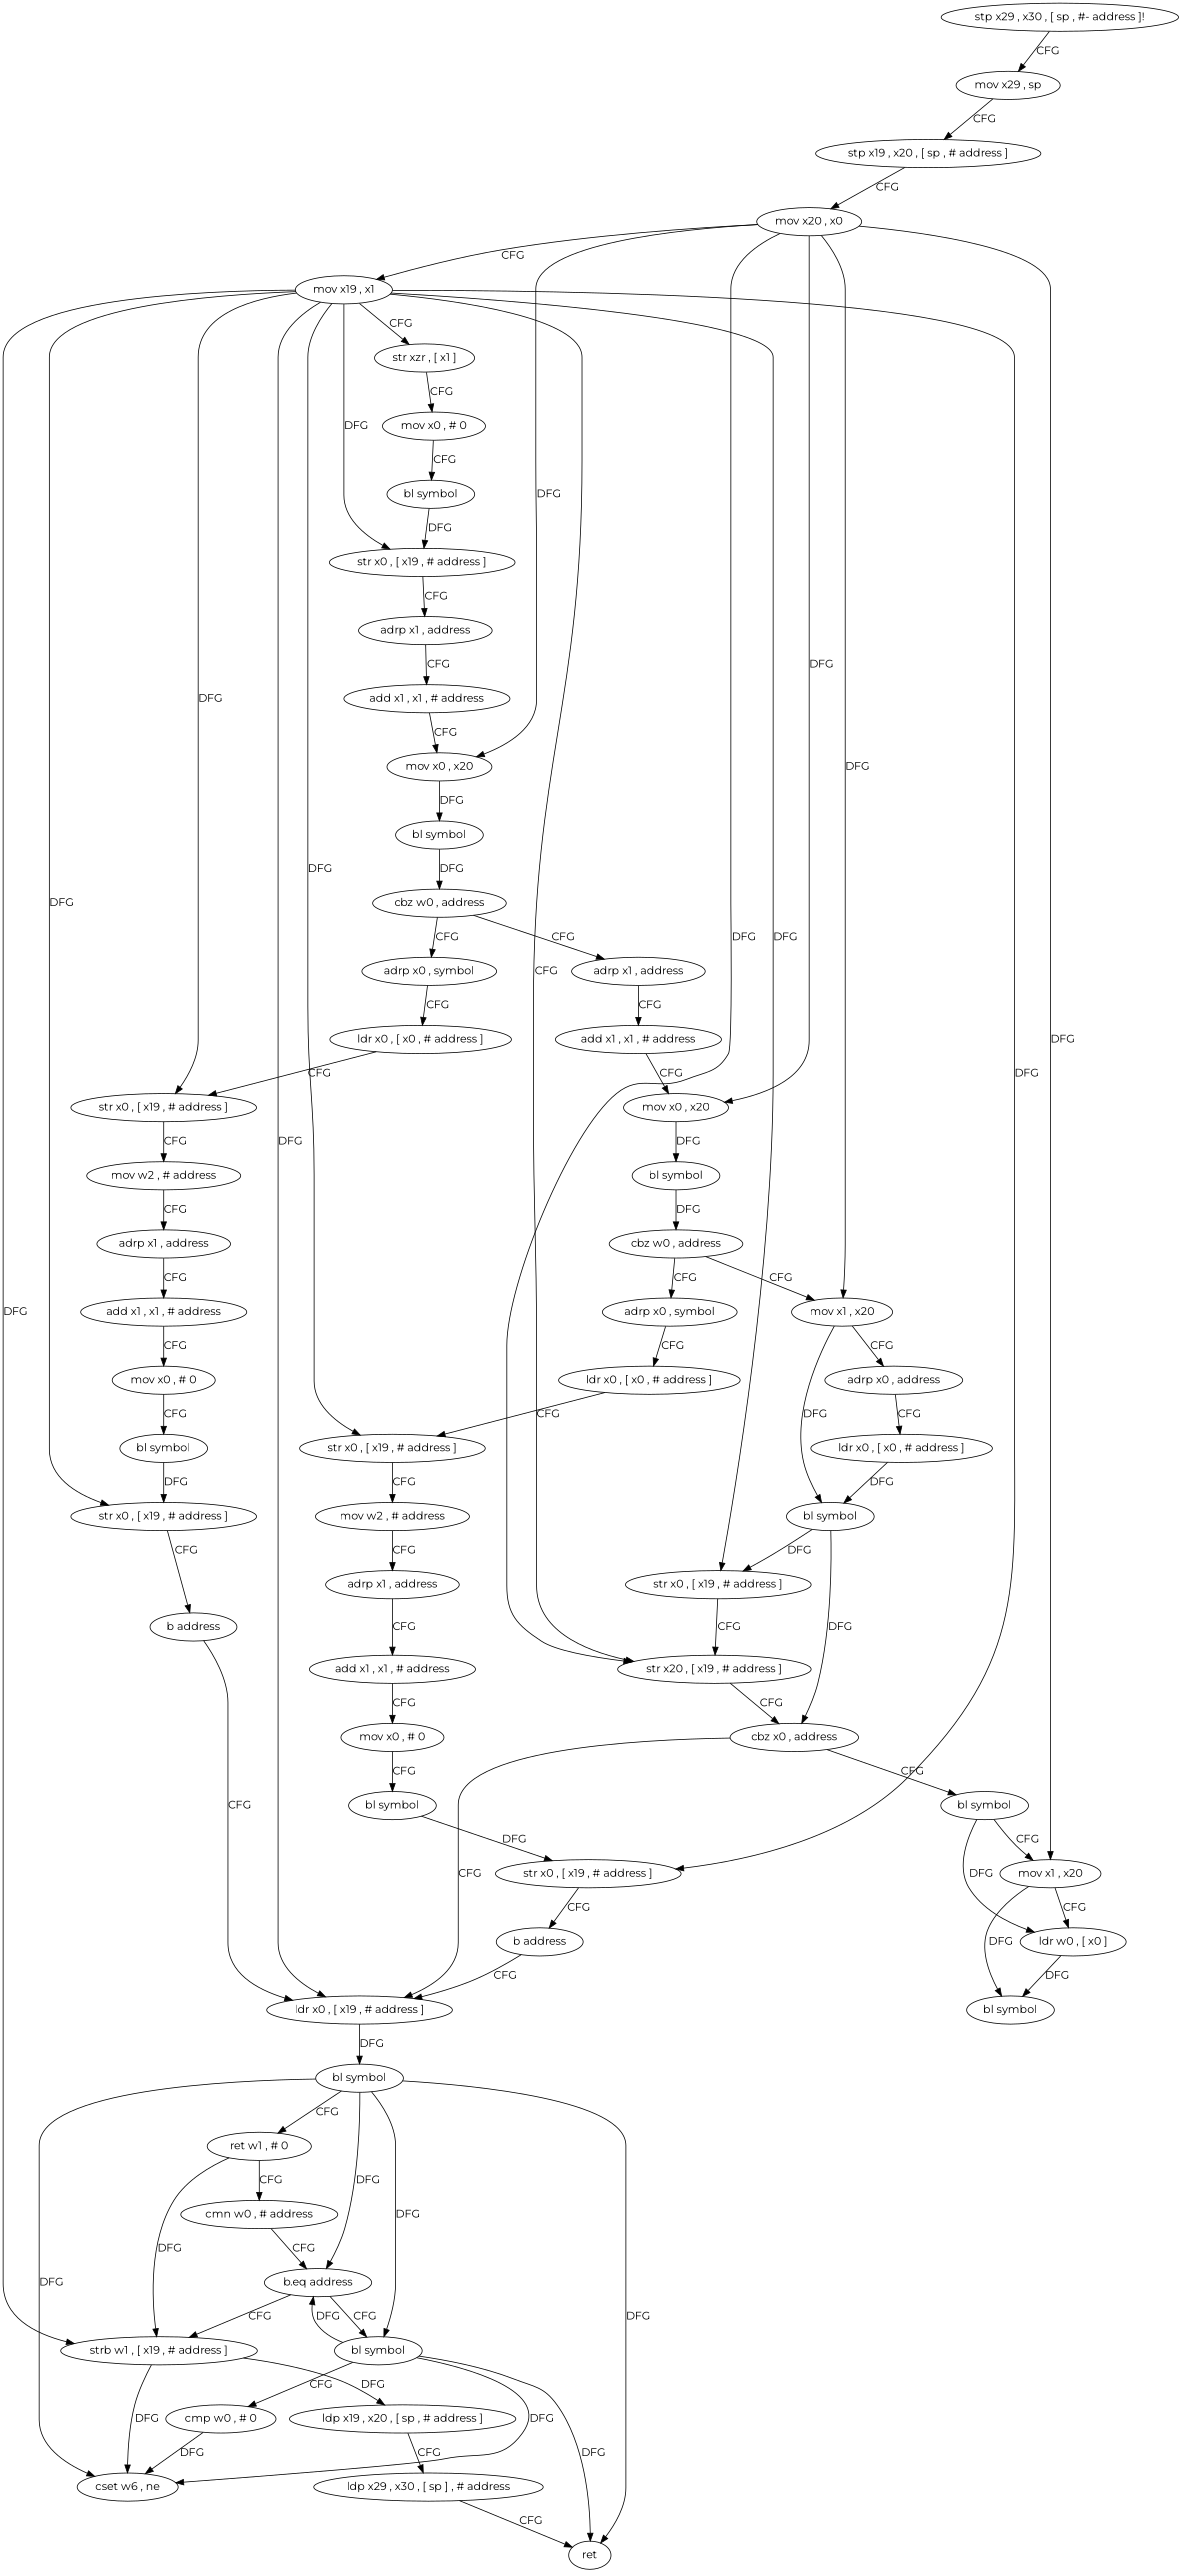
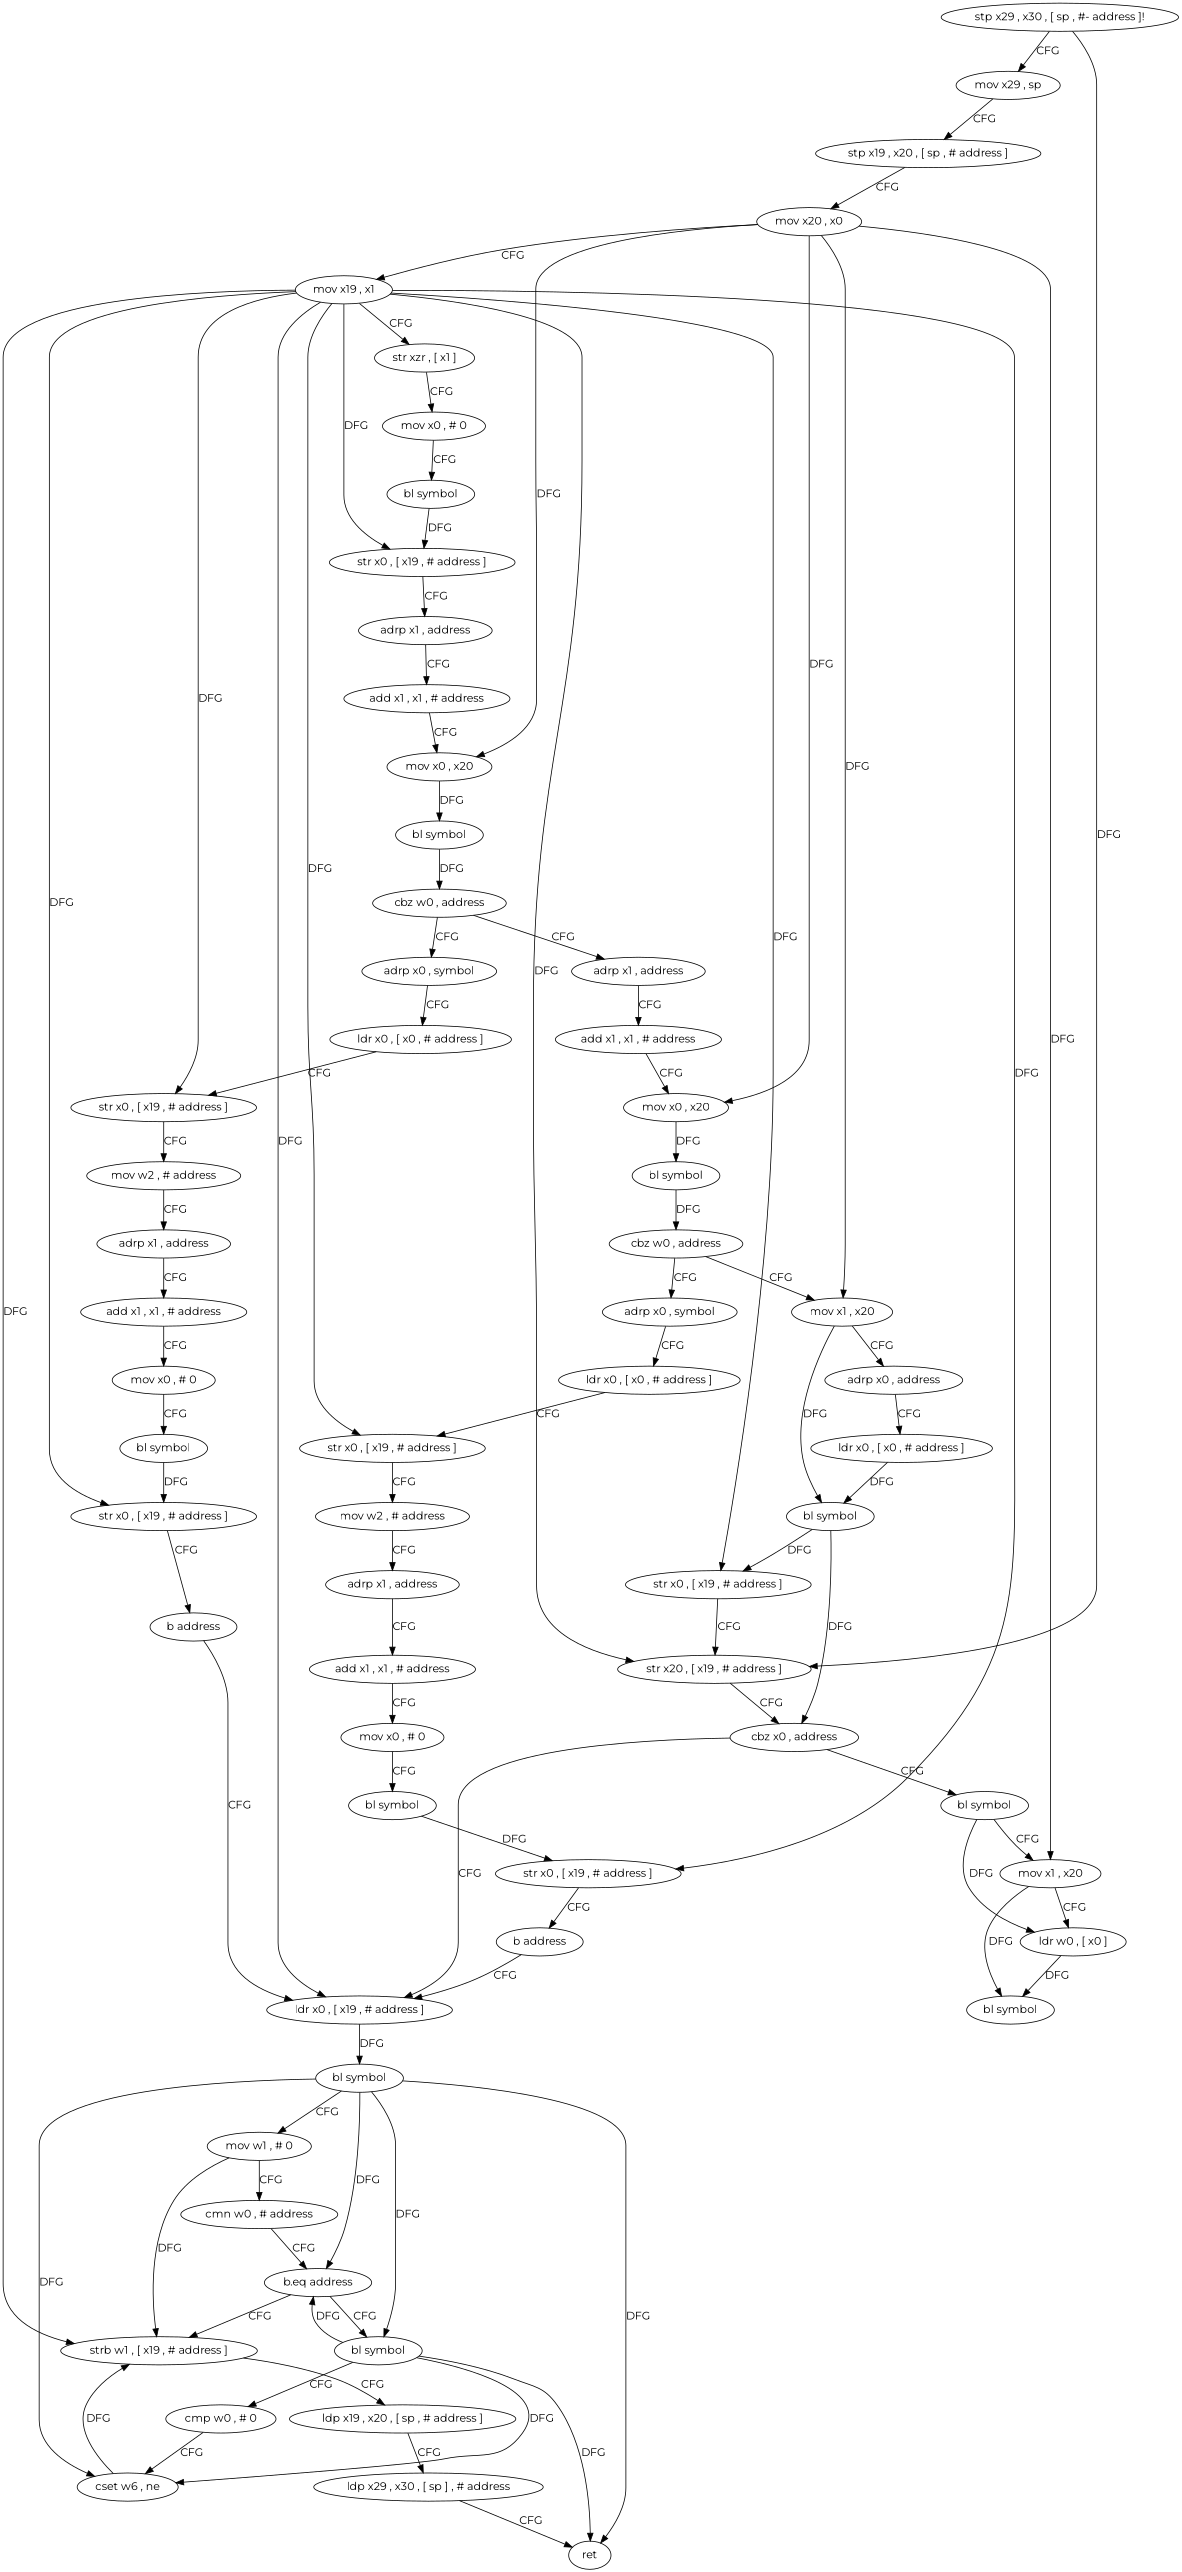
(546, 971) -> (546, 971)
(730, 1031) -> (1097, 957)
(259, 2146) -> (259, 2146)
(373, 2385) -> (373, 2385)
(133, 2413) -> (83, 2418)
(192, 2453) -> (192, 2453)
